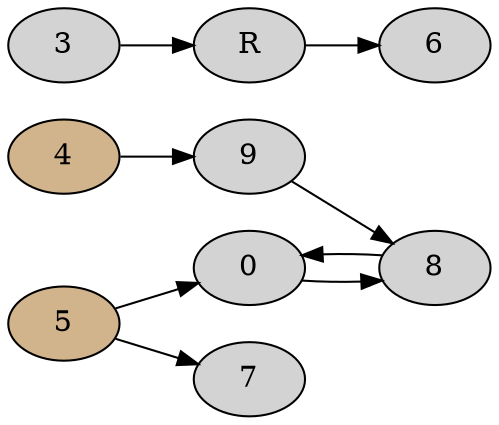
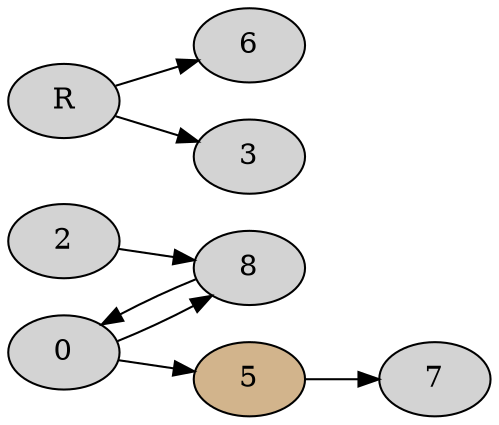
(147, 45) -> (147, 126)
(64, 157) -> none
(249, 157) -> (64, 241)
(147, 299) -> (146, 364)
